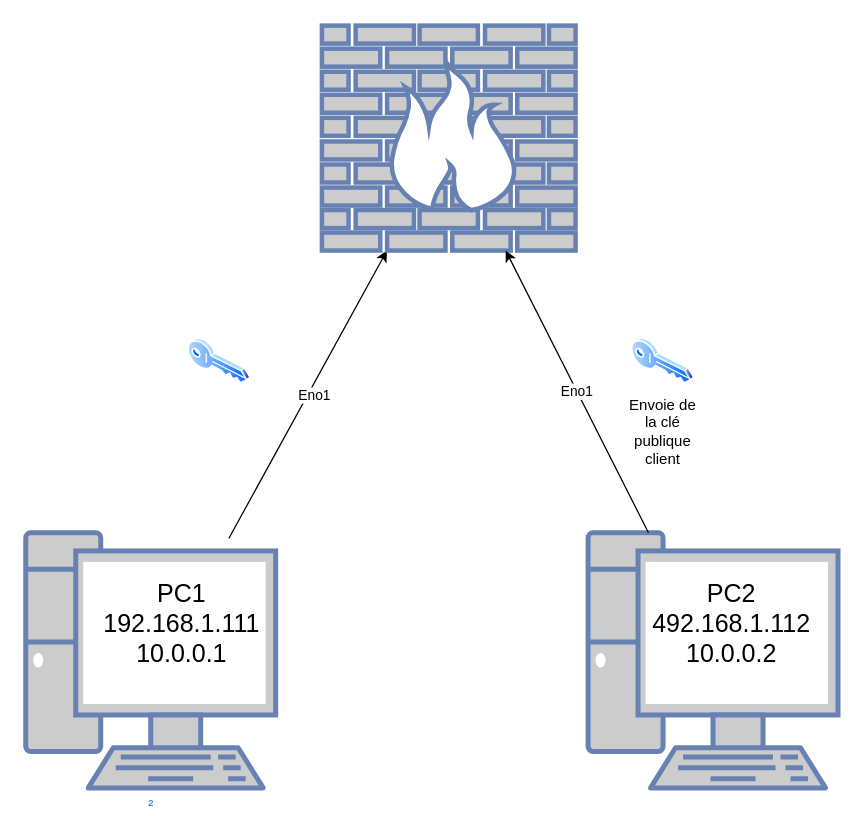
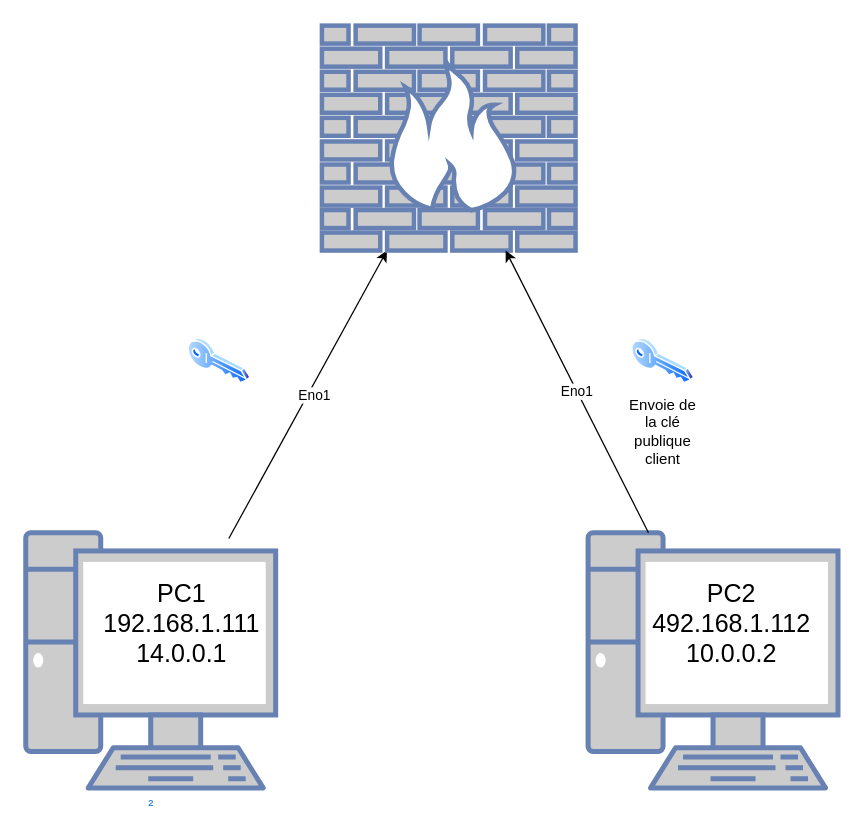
(182, 623) -> (182, 623)
